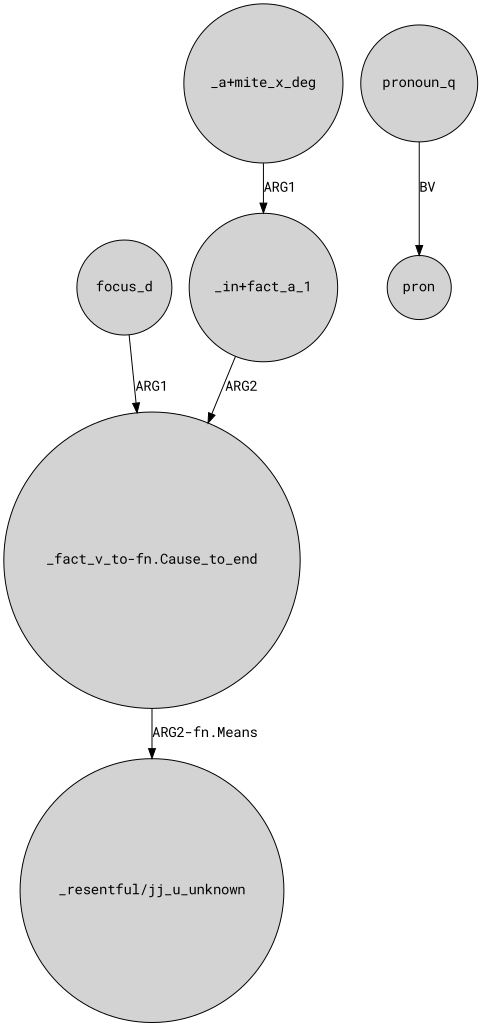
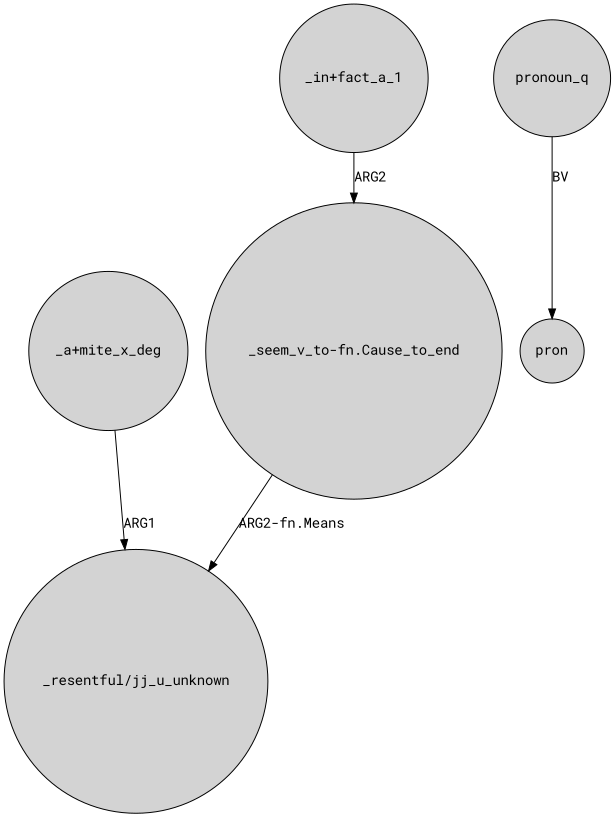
(263, 183) -> (120, 485)
(124, 288) -> none
(152, 560) -> (354, 351)
